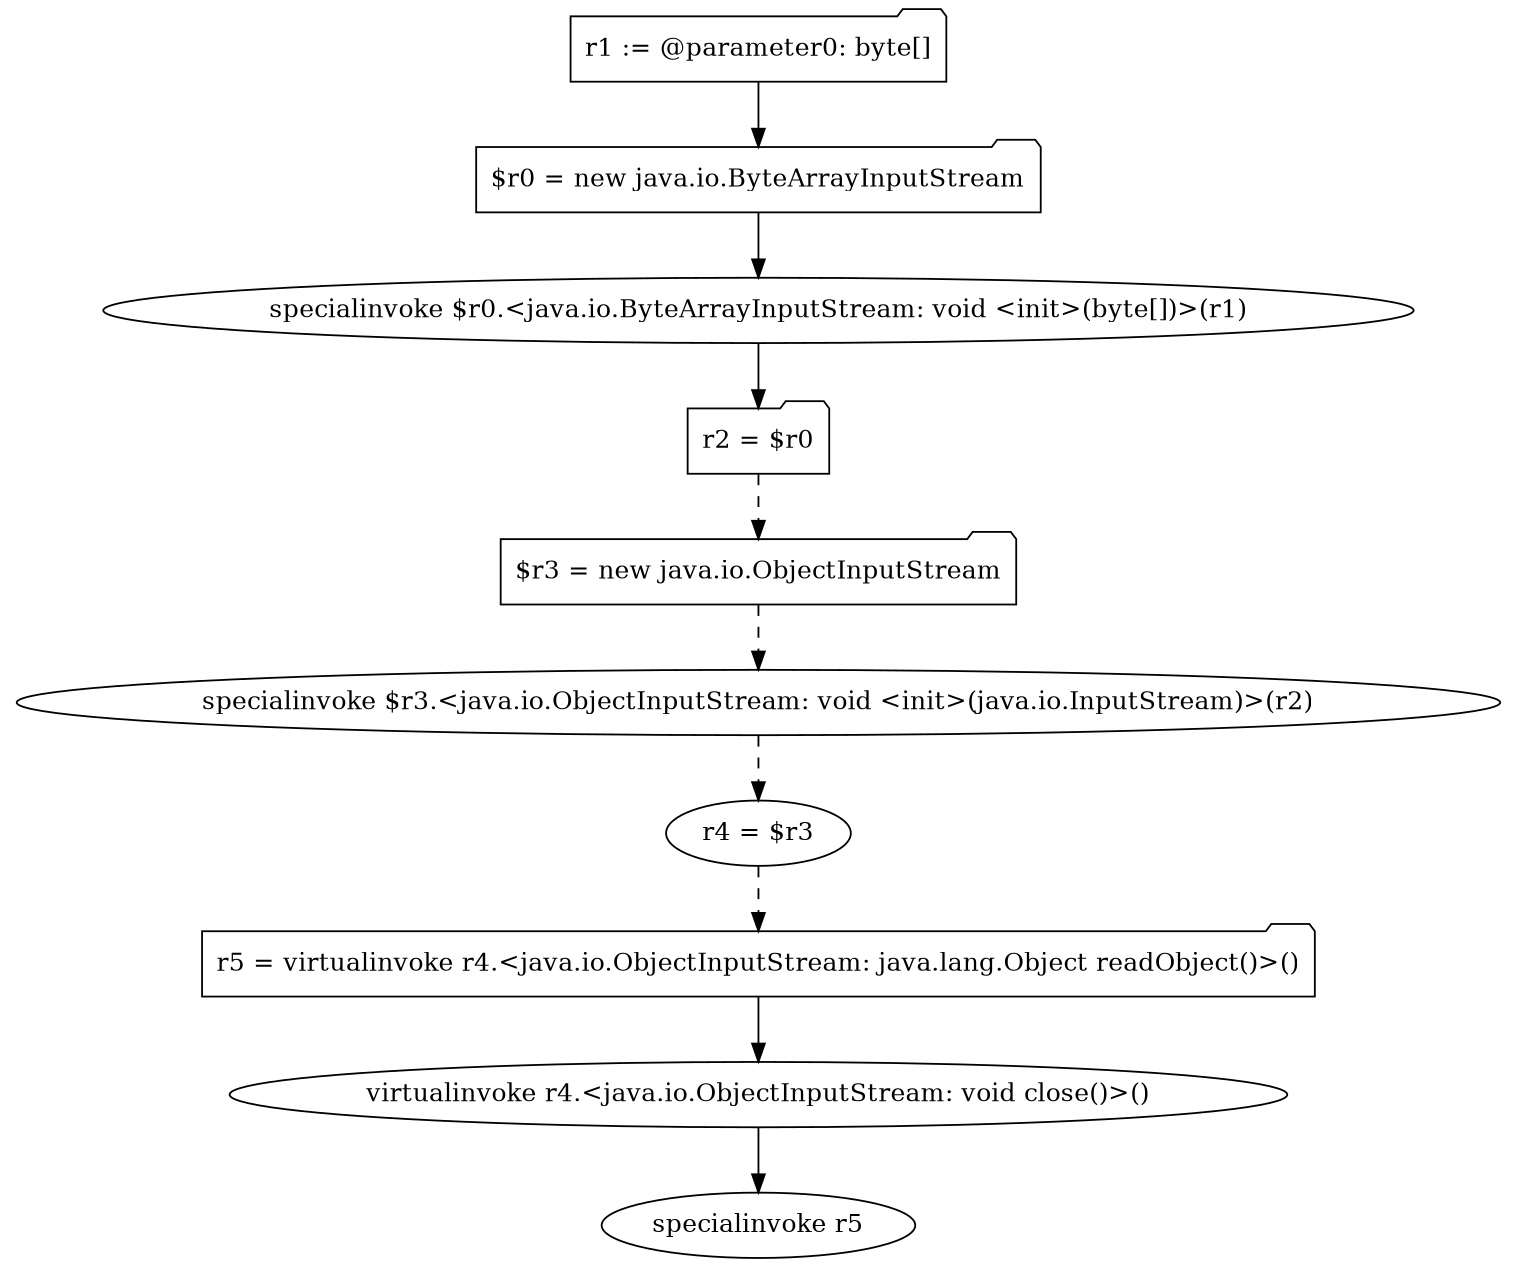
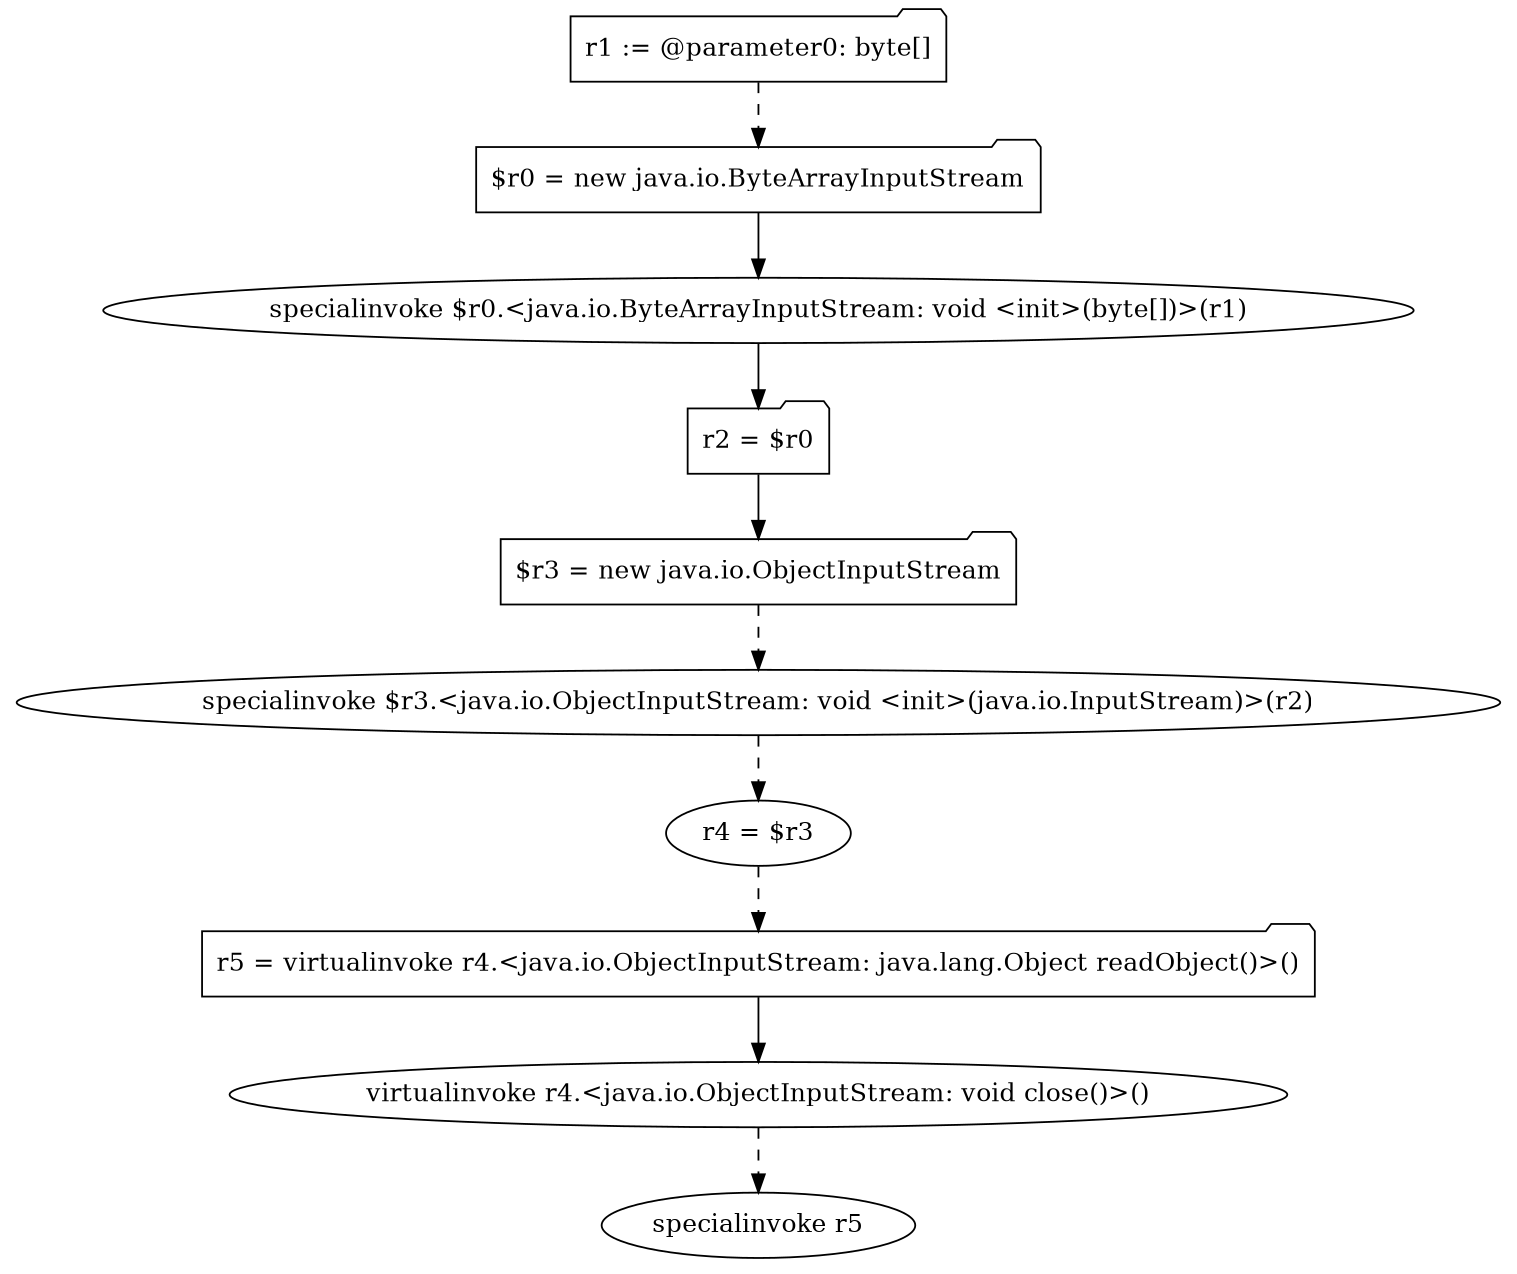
(758, 105) -> (758, 105)
(758, 498) -> (758, 498)
(758, 1151) -> (758, 1151)
